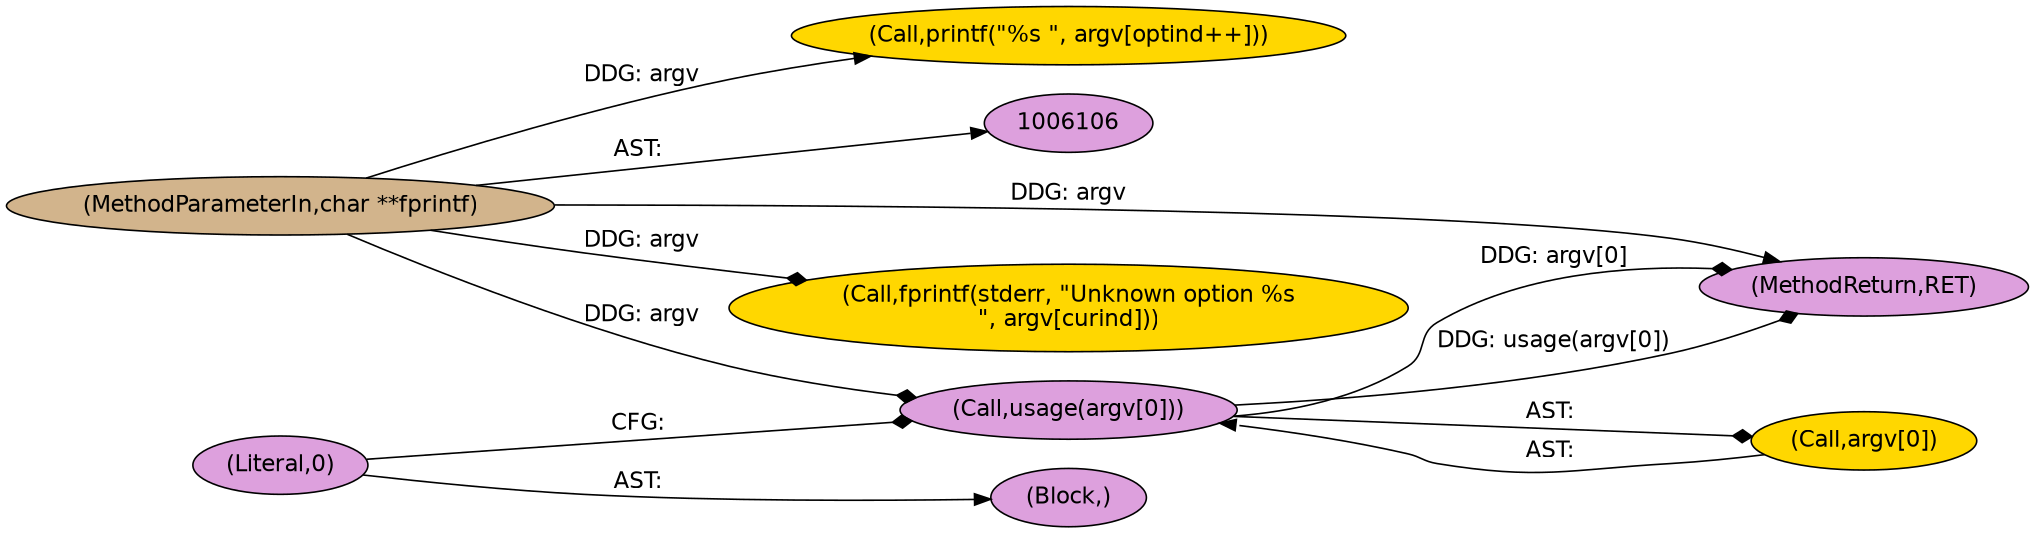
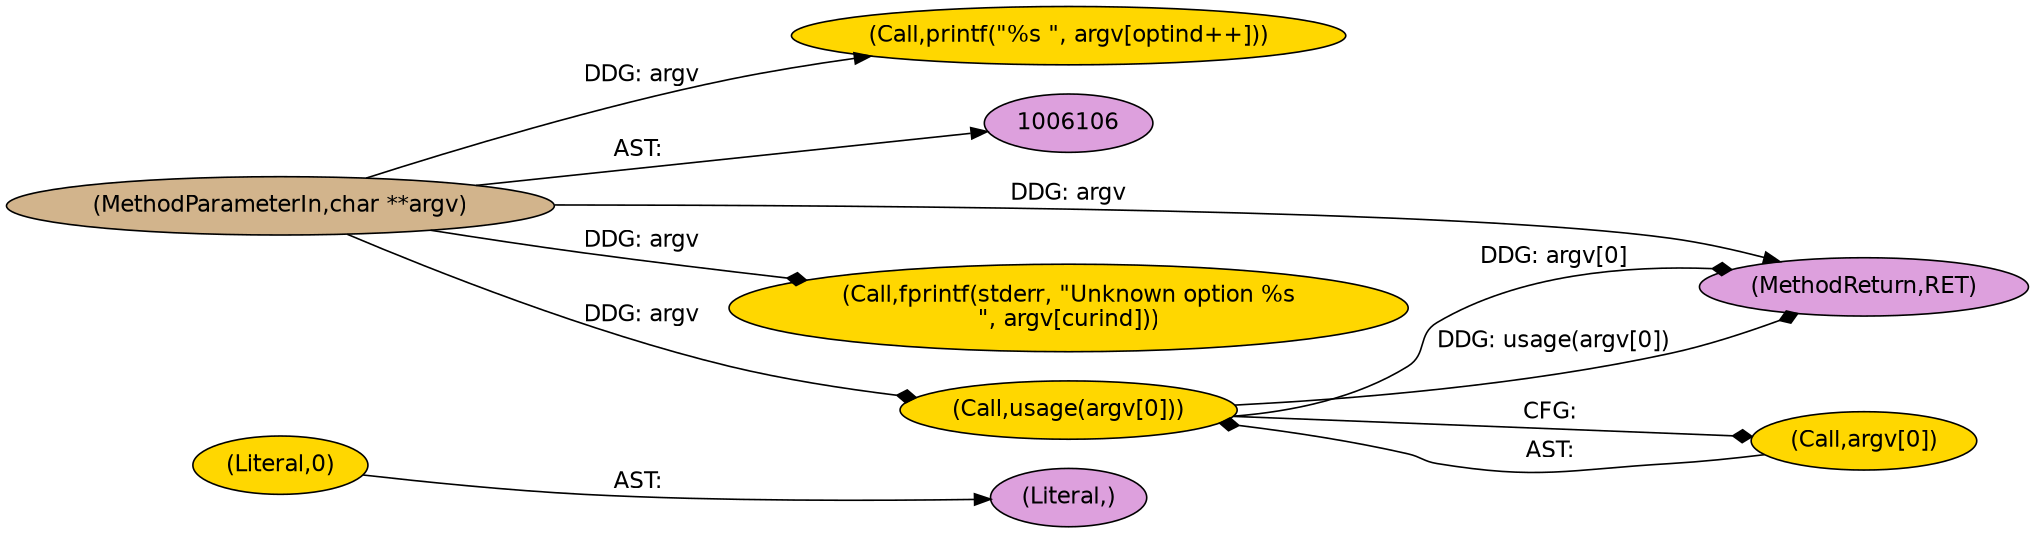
(280, 206) -> (280, 206)
(1069, 410) -> (1069, 410)
(1554, 413) -> (1554, 413)
(630, 441) -> none
(280, 465) -> (280, 465)
(1500, 471) -> (1500, 471)
(1069, 498) -> (1069, 498)
